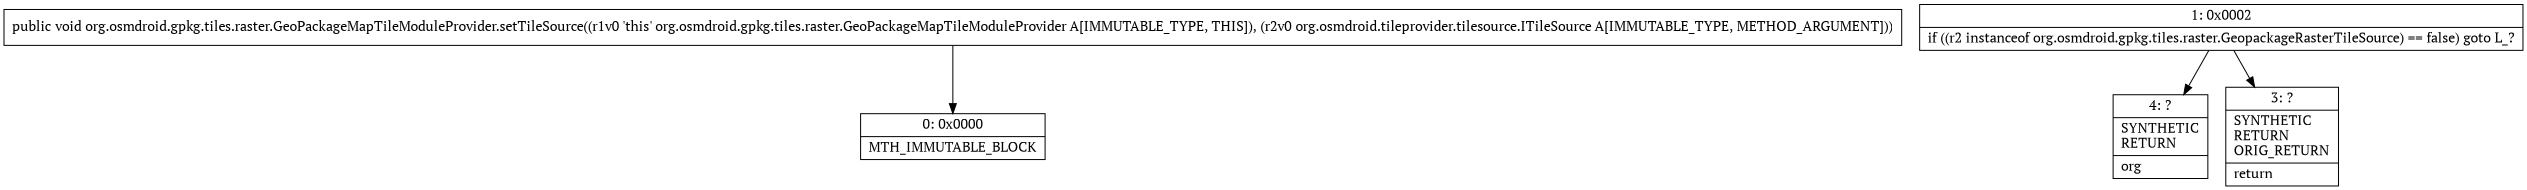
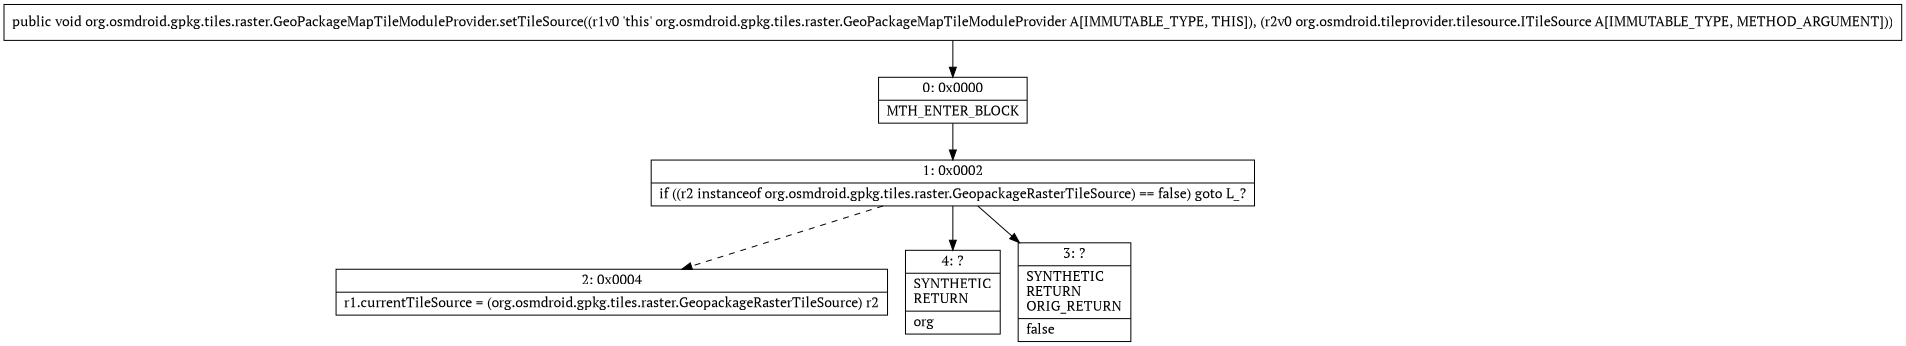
none -> (953, 137)
(953, 148) -> (953, 111)
(2254, 174) -> (1041, 330)
none -> (612, 292)
